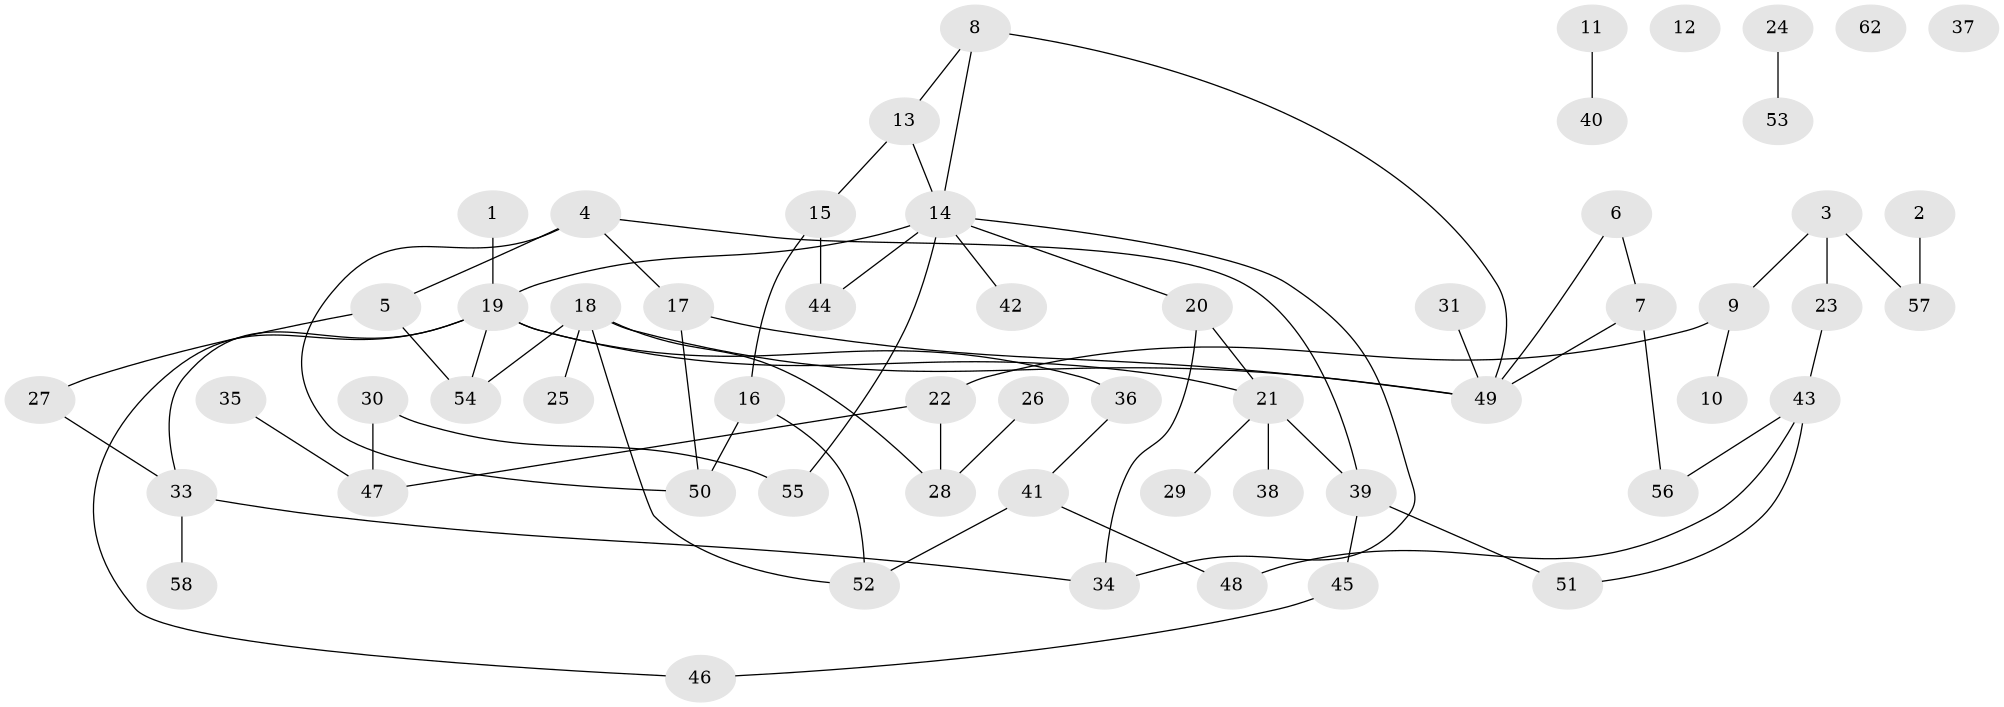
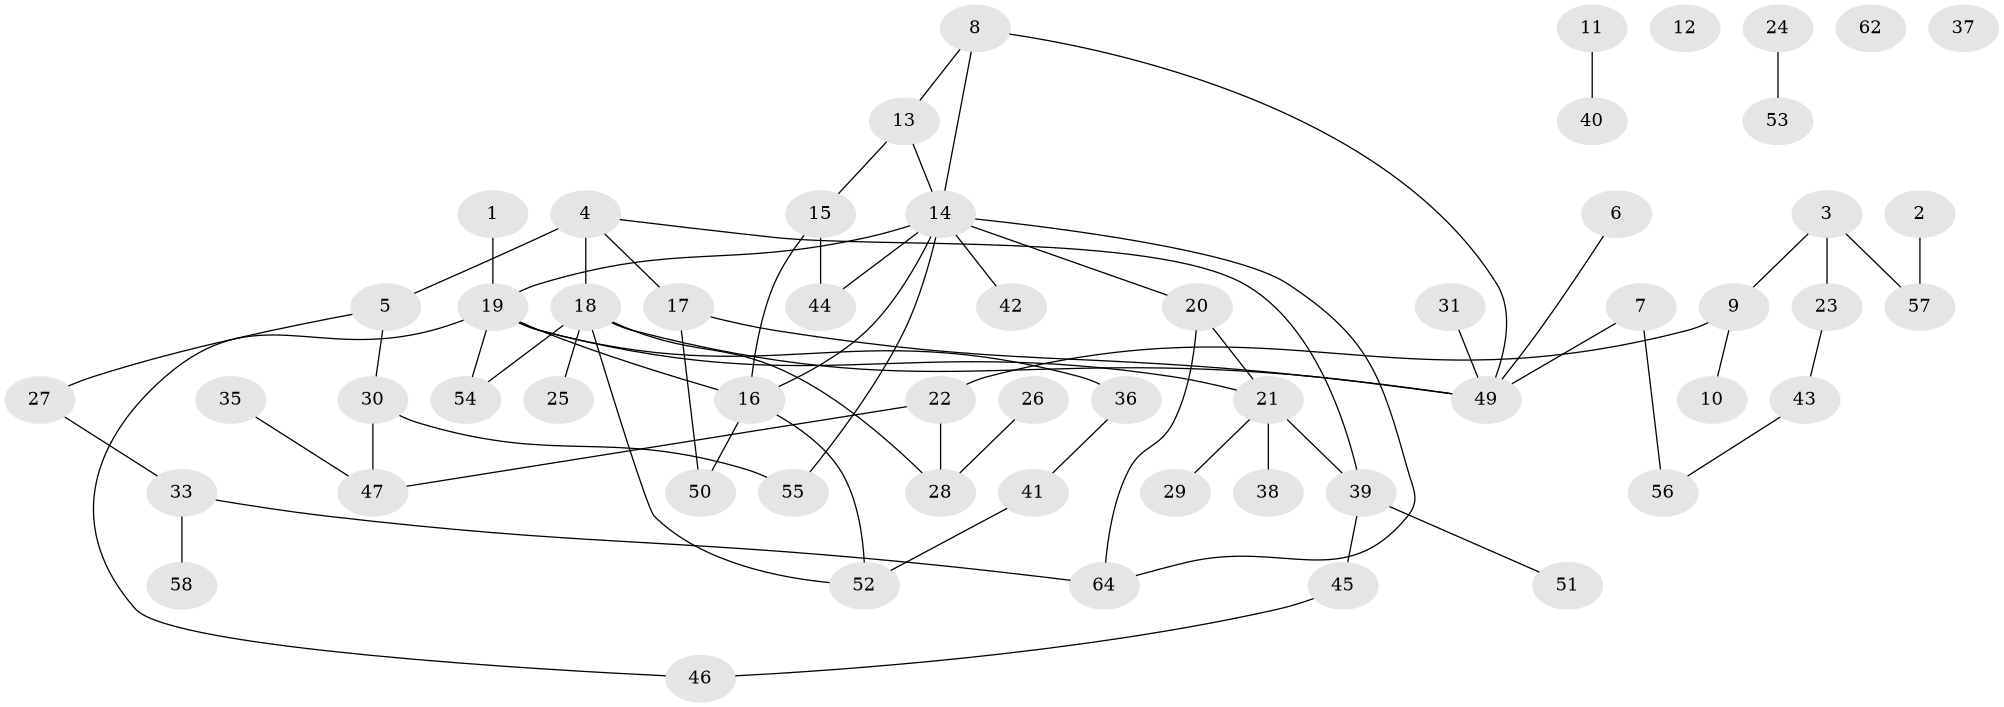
(1629, 261) -> none
none -> (870, 327)
(426, 354) -> (379, 353)
(200, 363) -> (618, 359)
(315, 407) -> (586, 261)
(1733, 538) -> none
(1104, 586) -> (1104, 586)
(1232, 586) -> none
